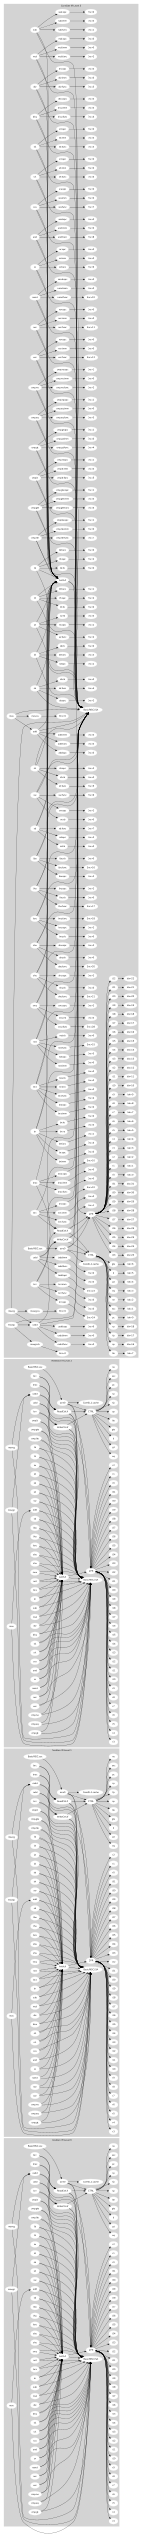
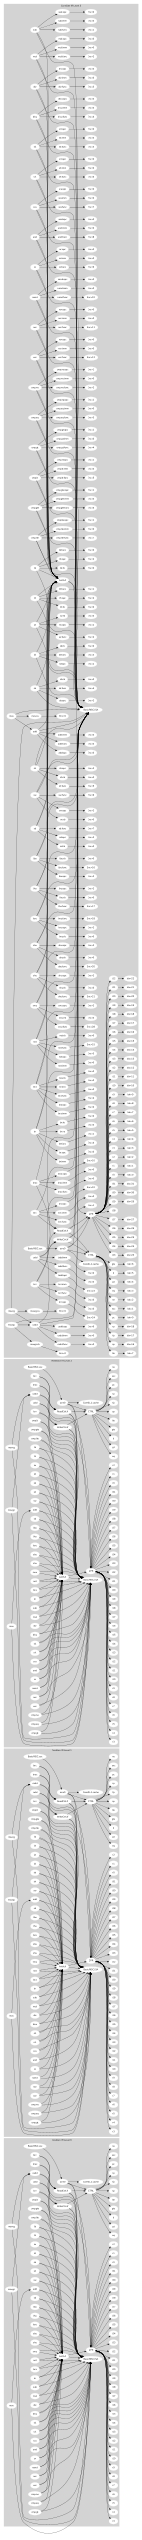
(130, 1211) -> none
